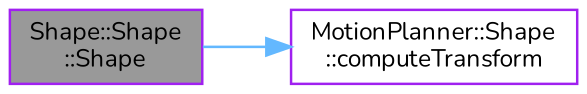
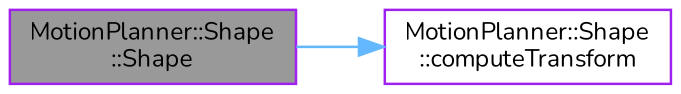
(106, 47) -> (153, 47)
